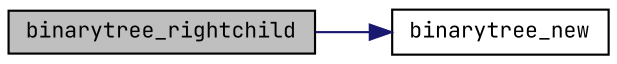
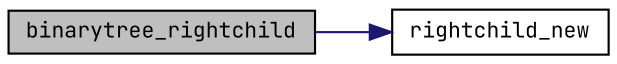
(500, 32) -> (500, 32)
